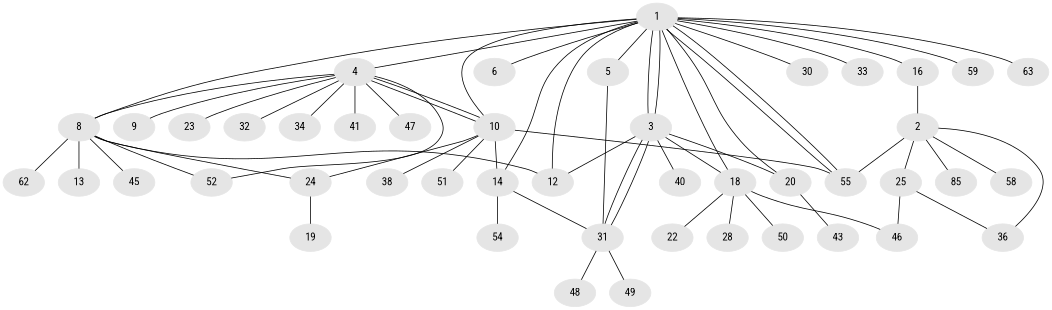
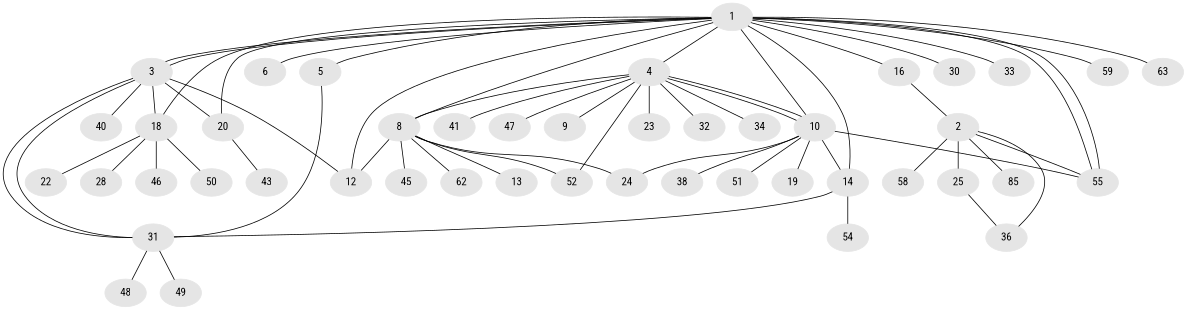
(310, 210) -> (804, 155)
(899, 210) -> none
